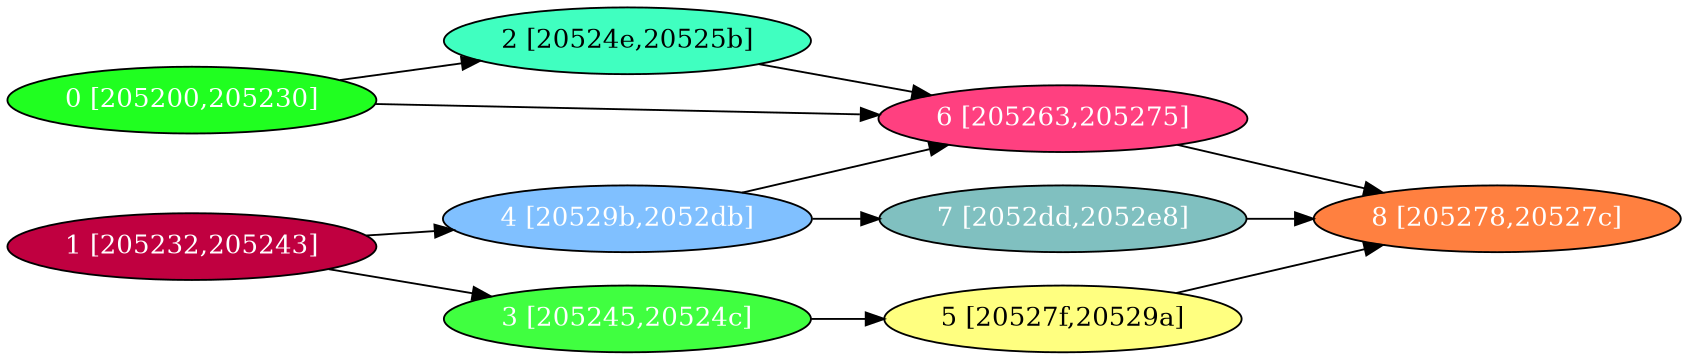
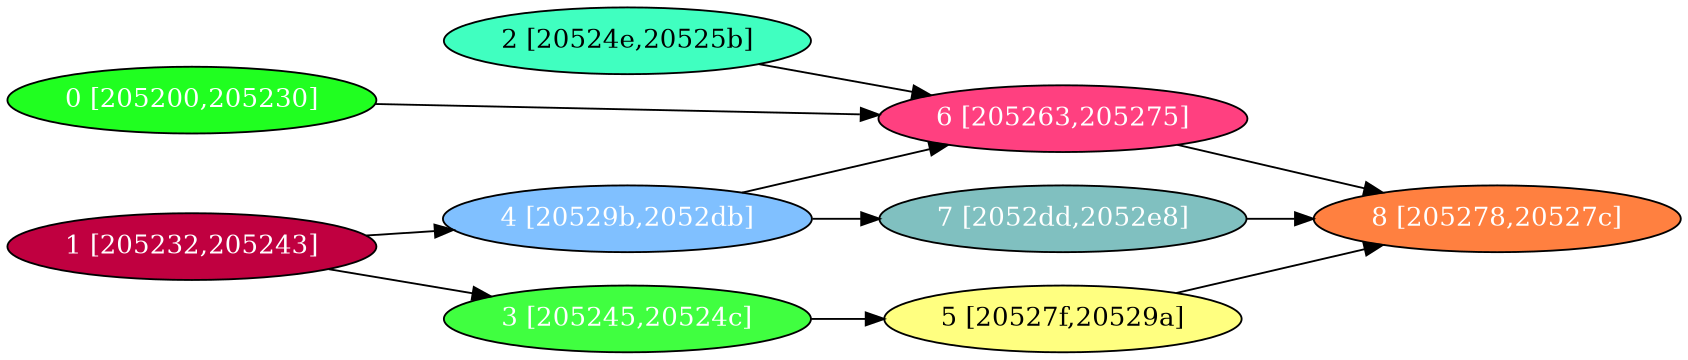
(401, 72) -> none
